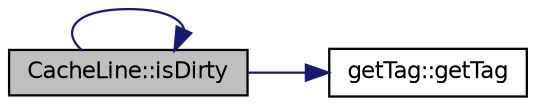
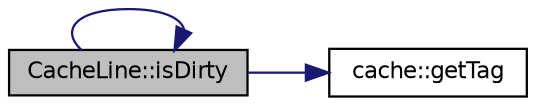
(428, 73) -> (428, 73)
